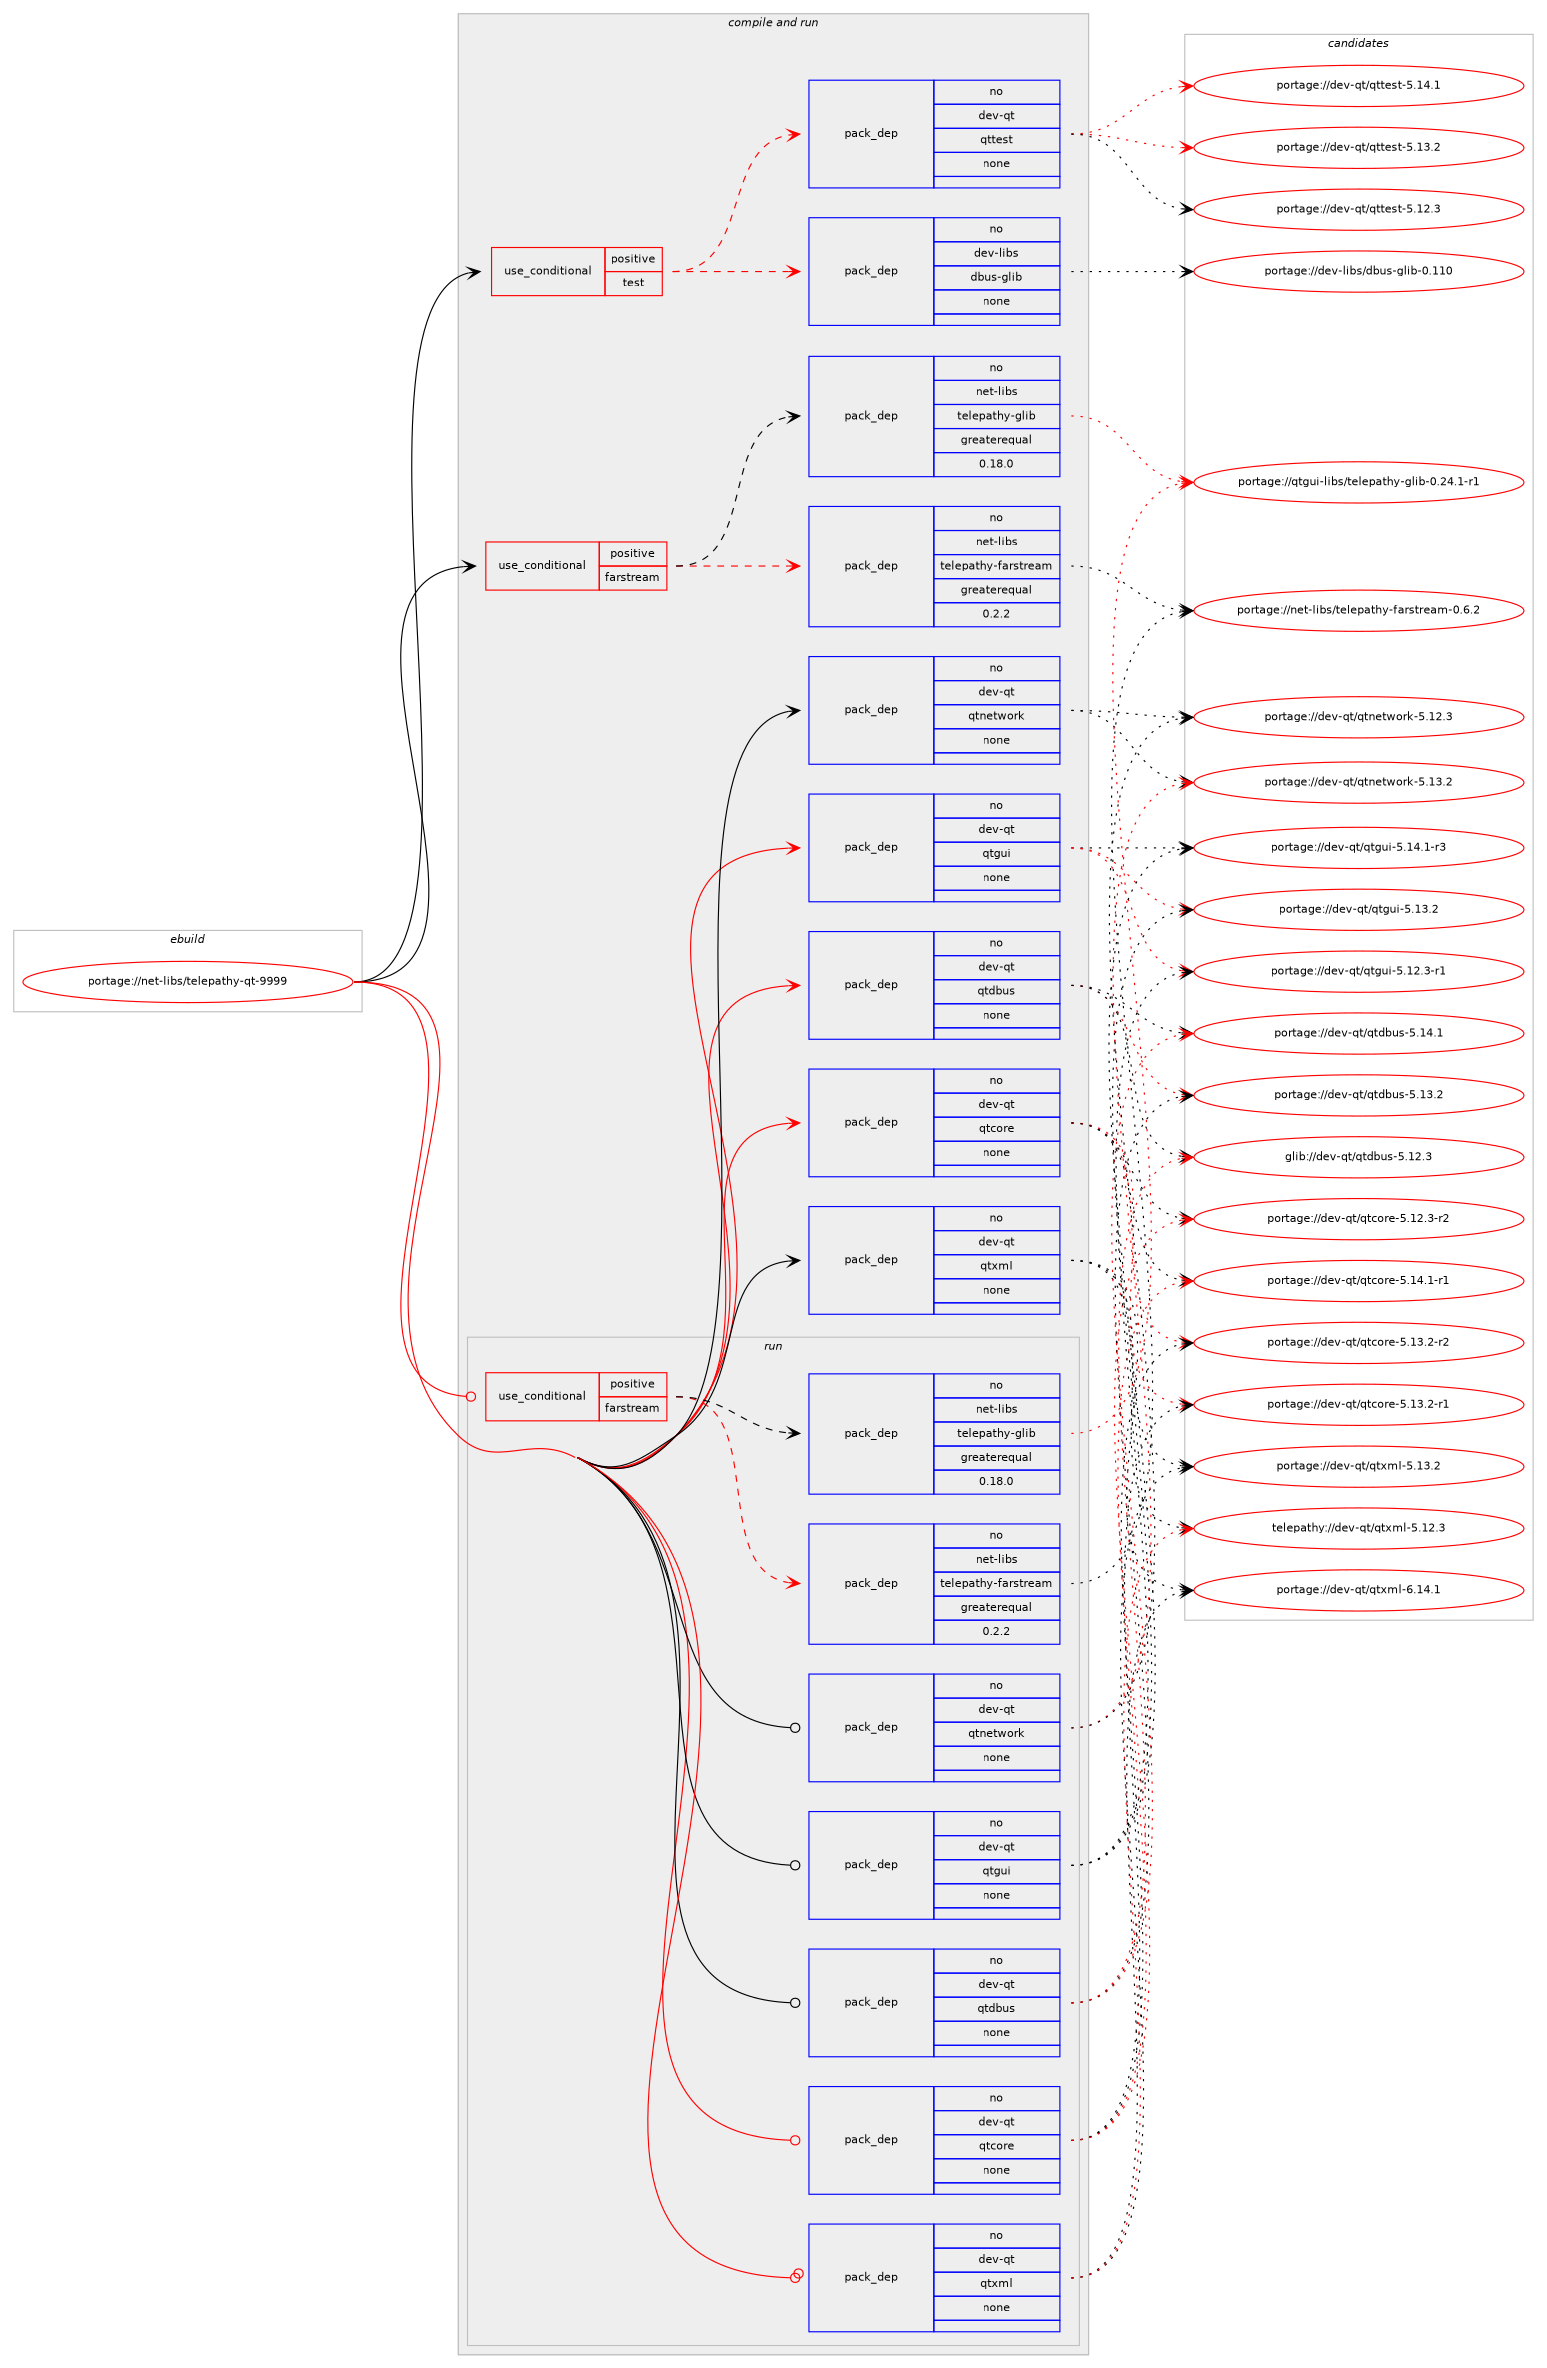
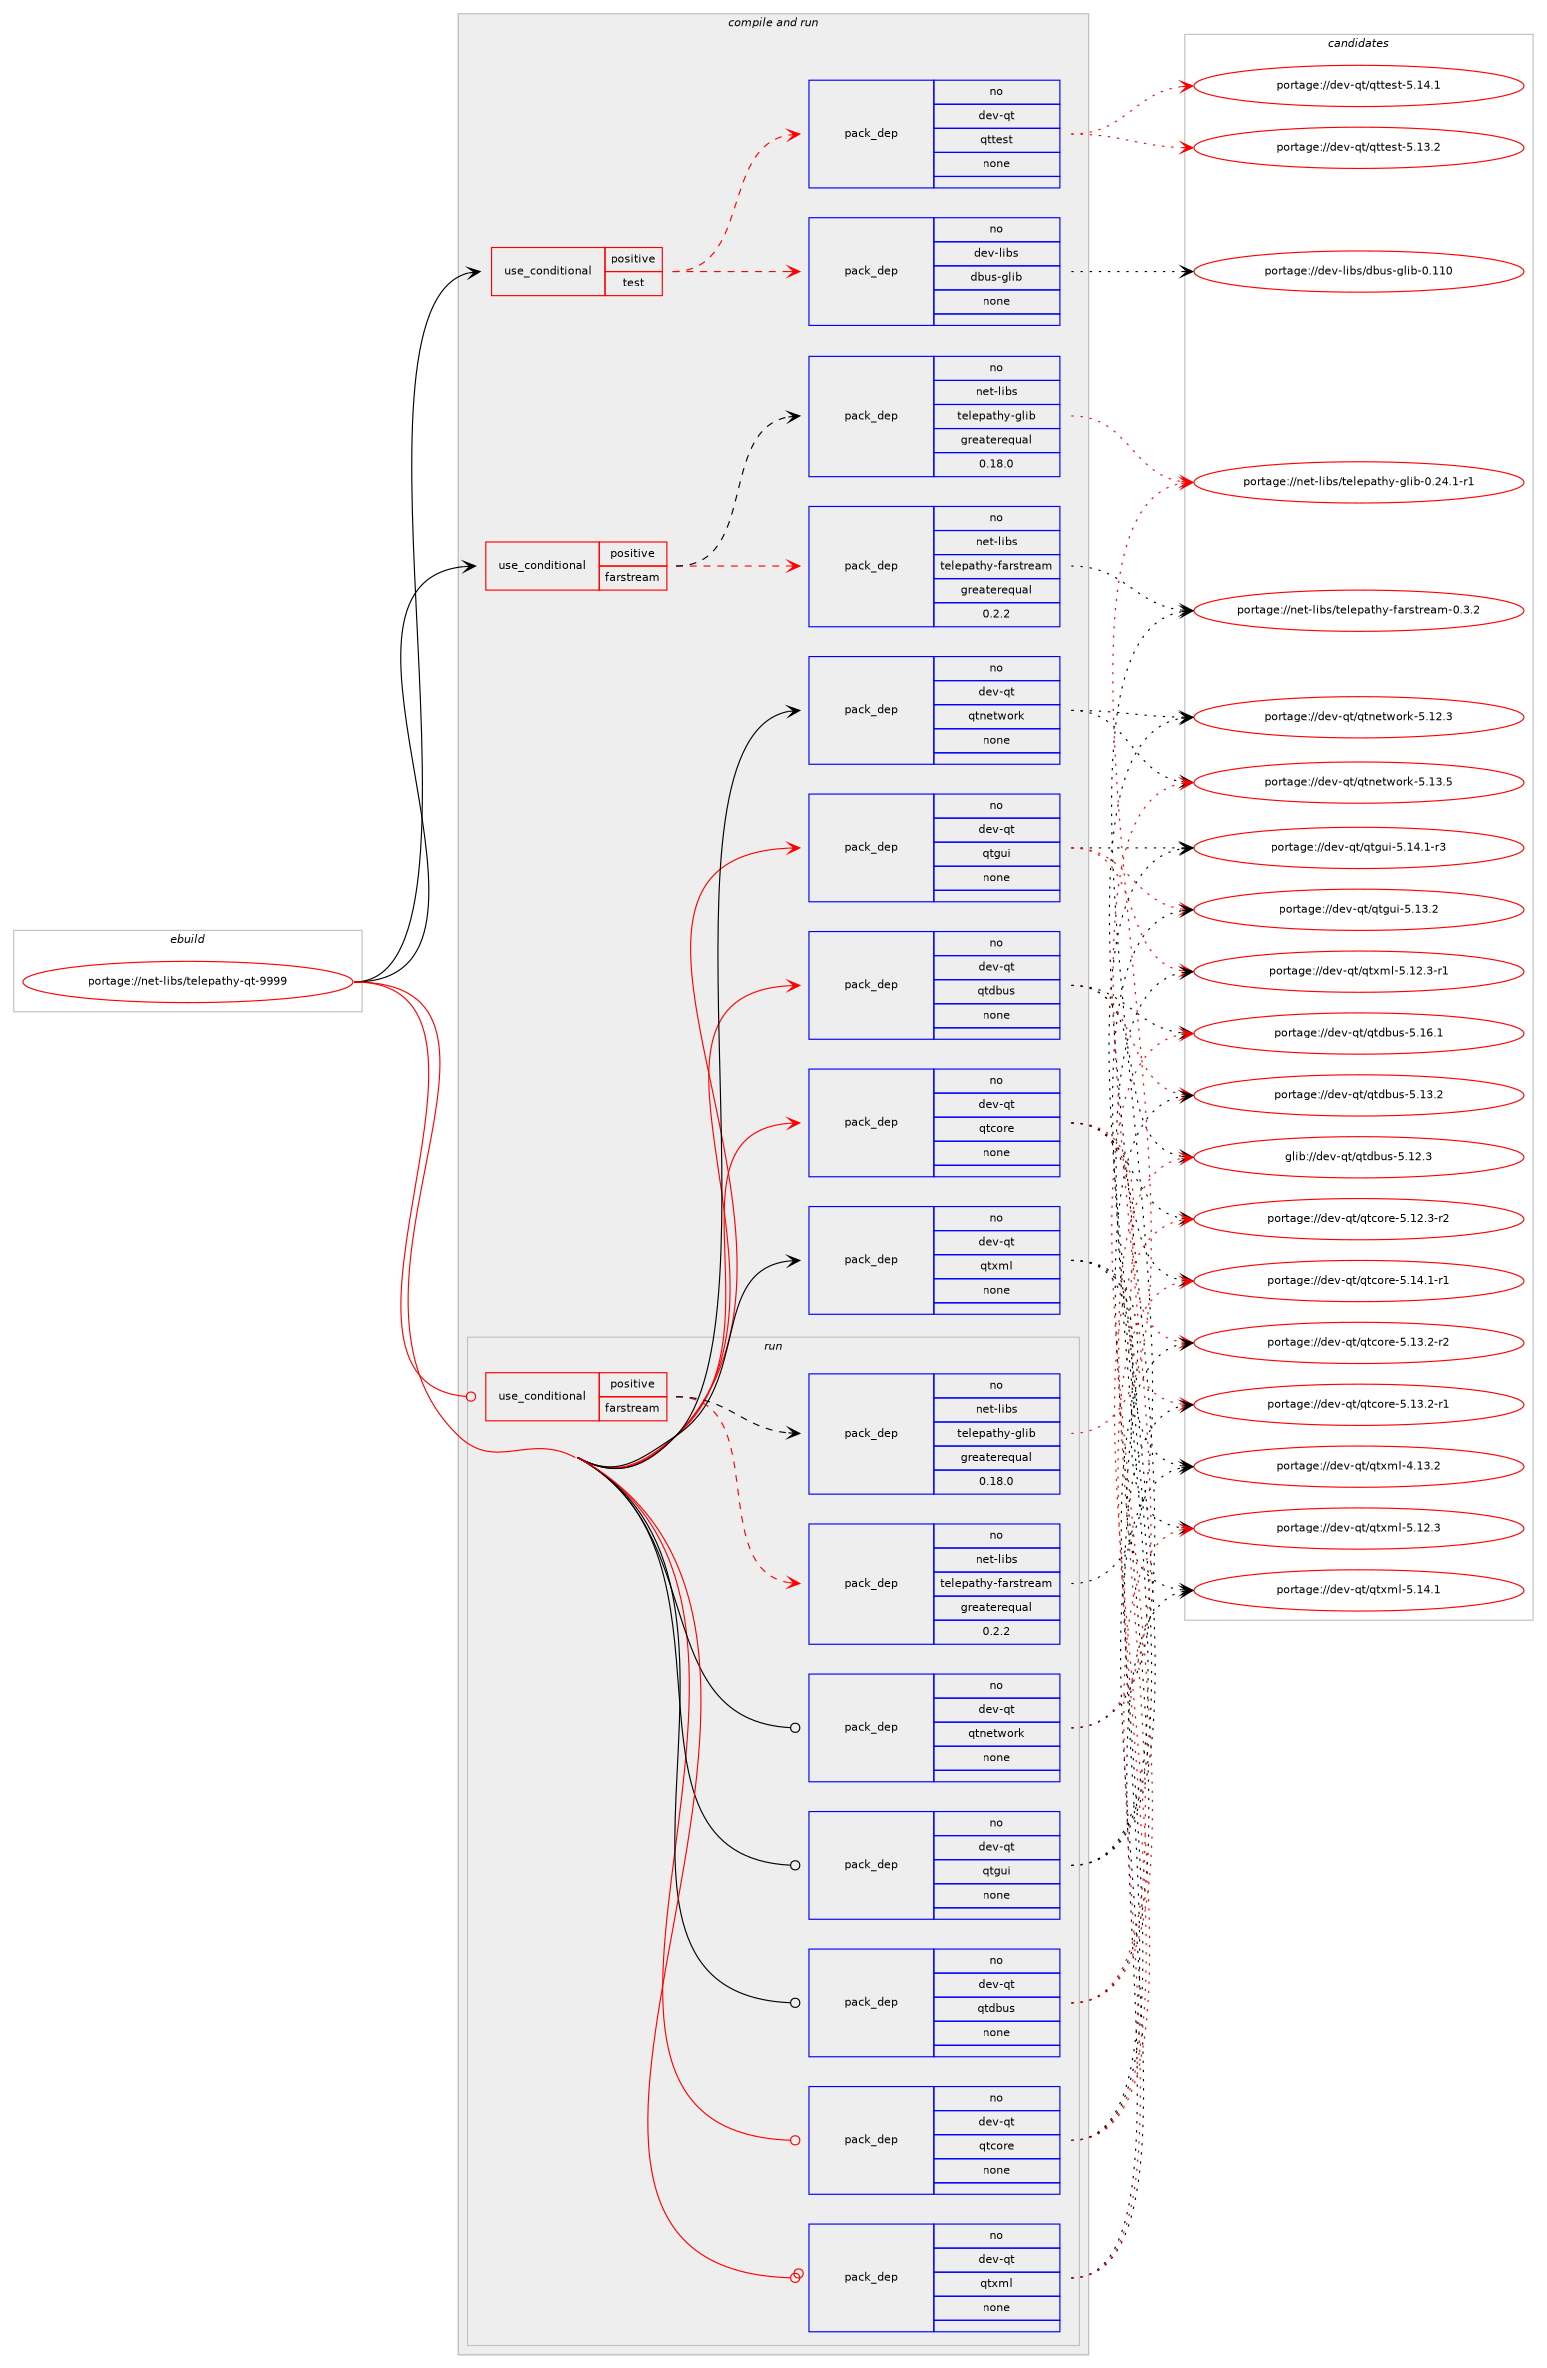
(1359, 210) -> none
(1359, 482) -> (1359, 482)
(1359, 611) -> (1359, 611)
(1359, 783) -> (1359, 783)
(1359, 972) -> (1359, 972)
(1359, 1034) -> (1359, 1034)
(1359, 1467) -> (1359, 1467)
(1359, 1529) -> (1359, 1529)
(1359, 1590) -> (1359, 1590)
